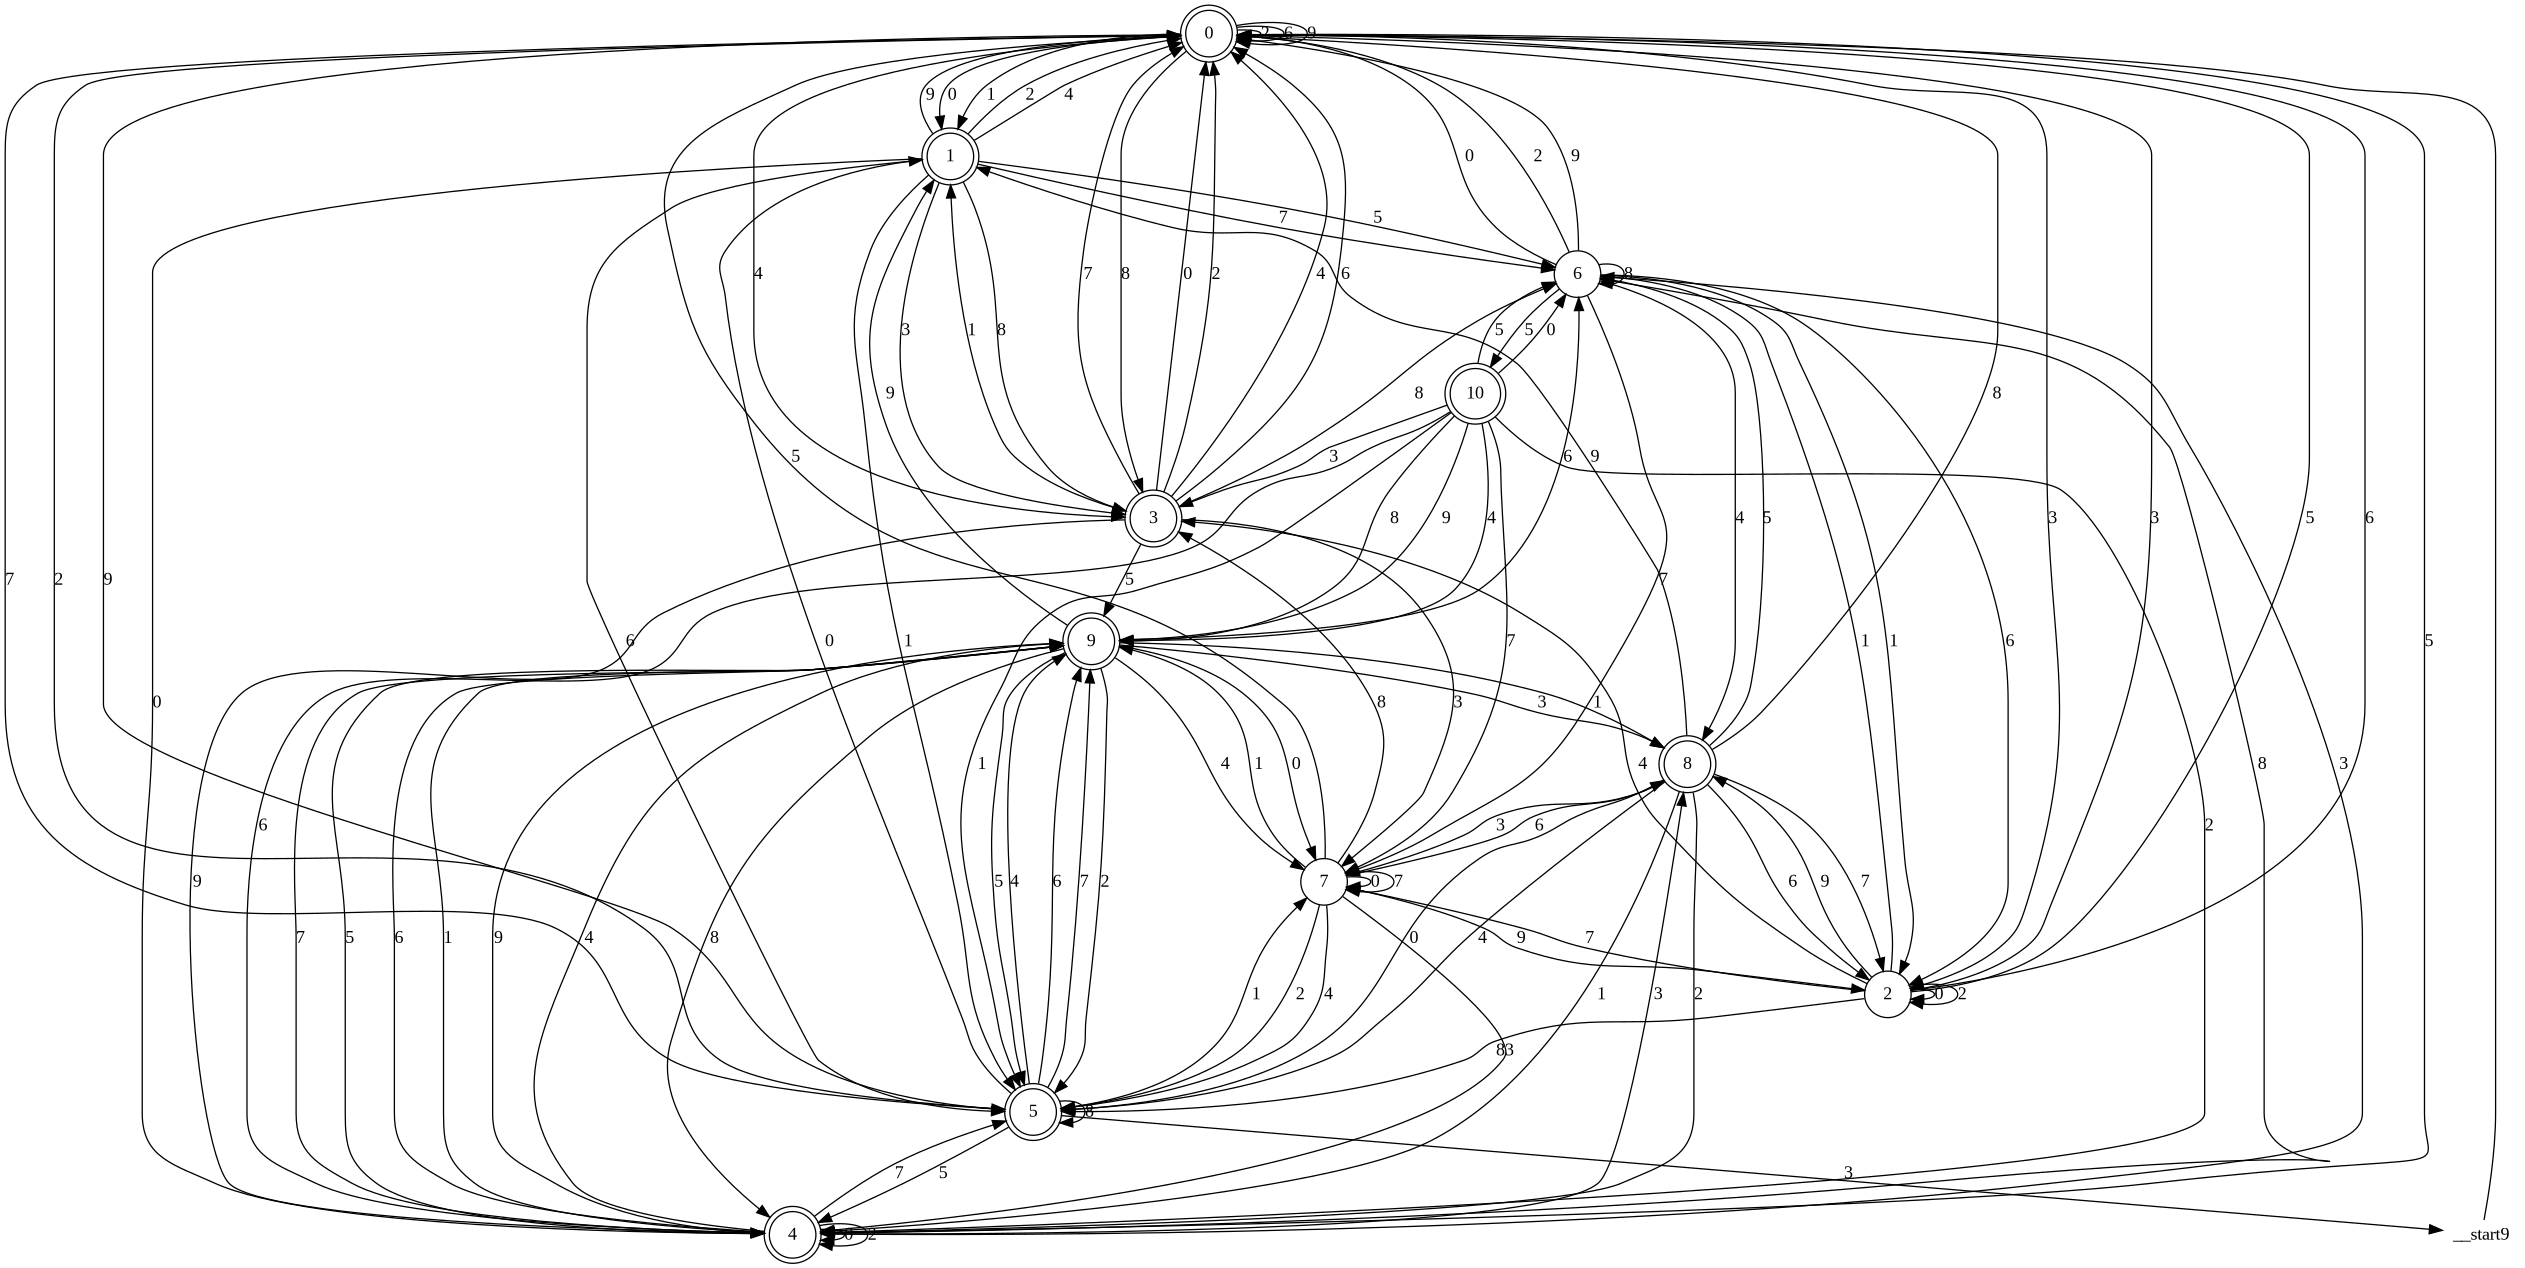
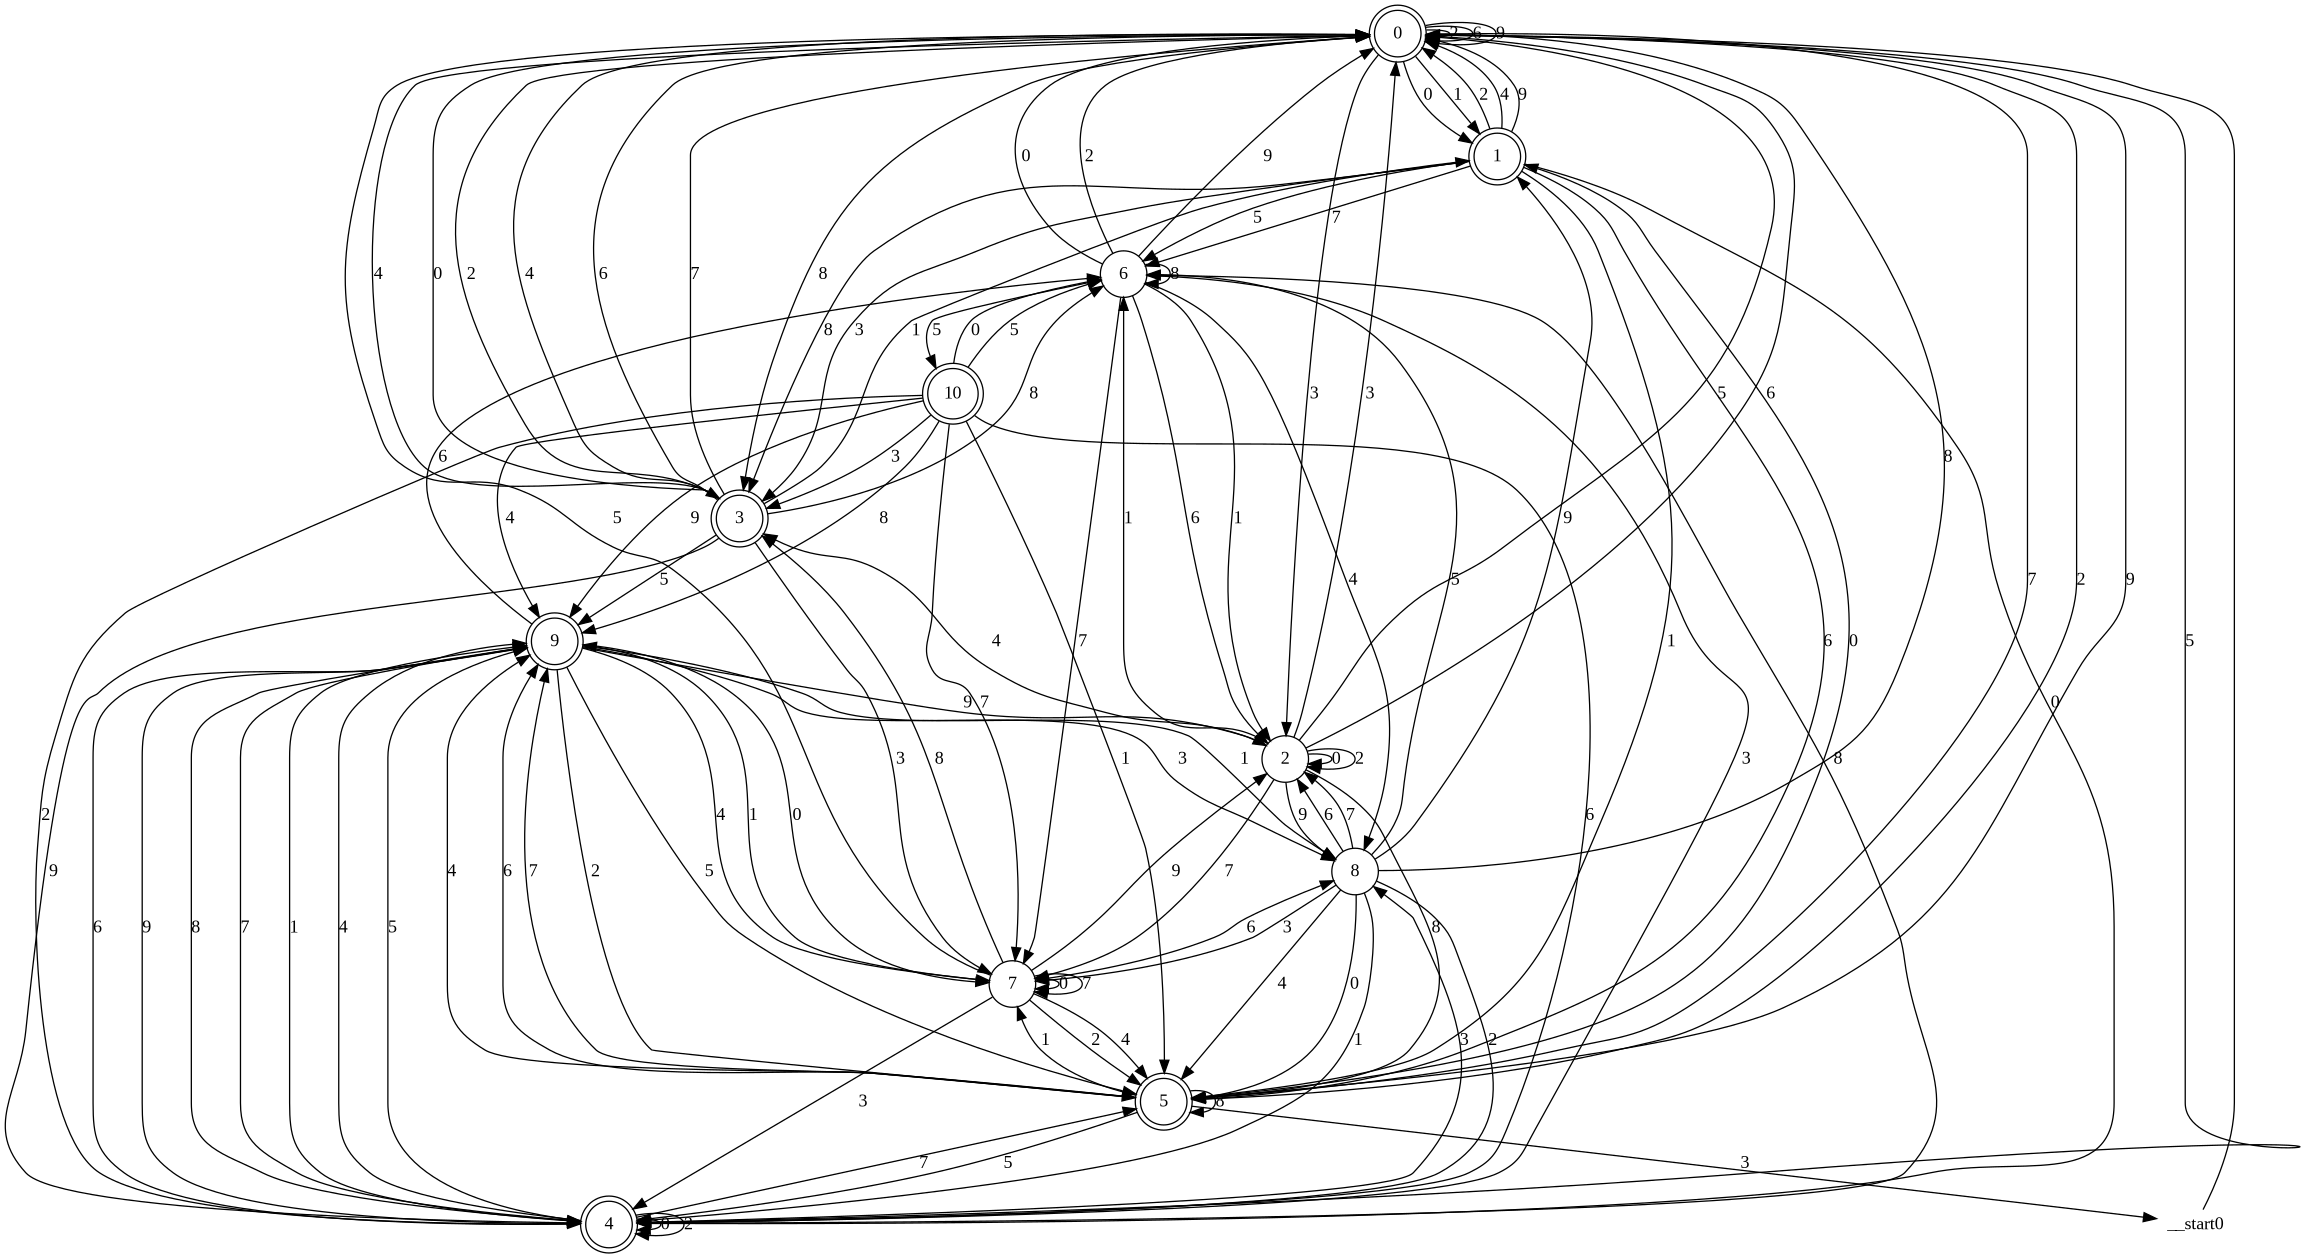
(892, 437) -> (918, 706)
(1687, 764) -> (1355, 872)
(2481, 1235) -> (2196, 1225)
